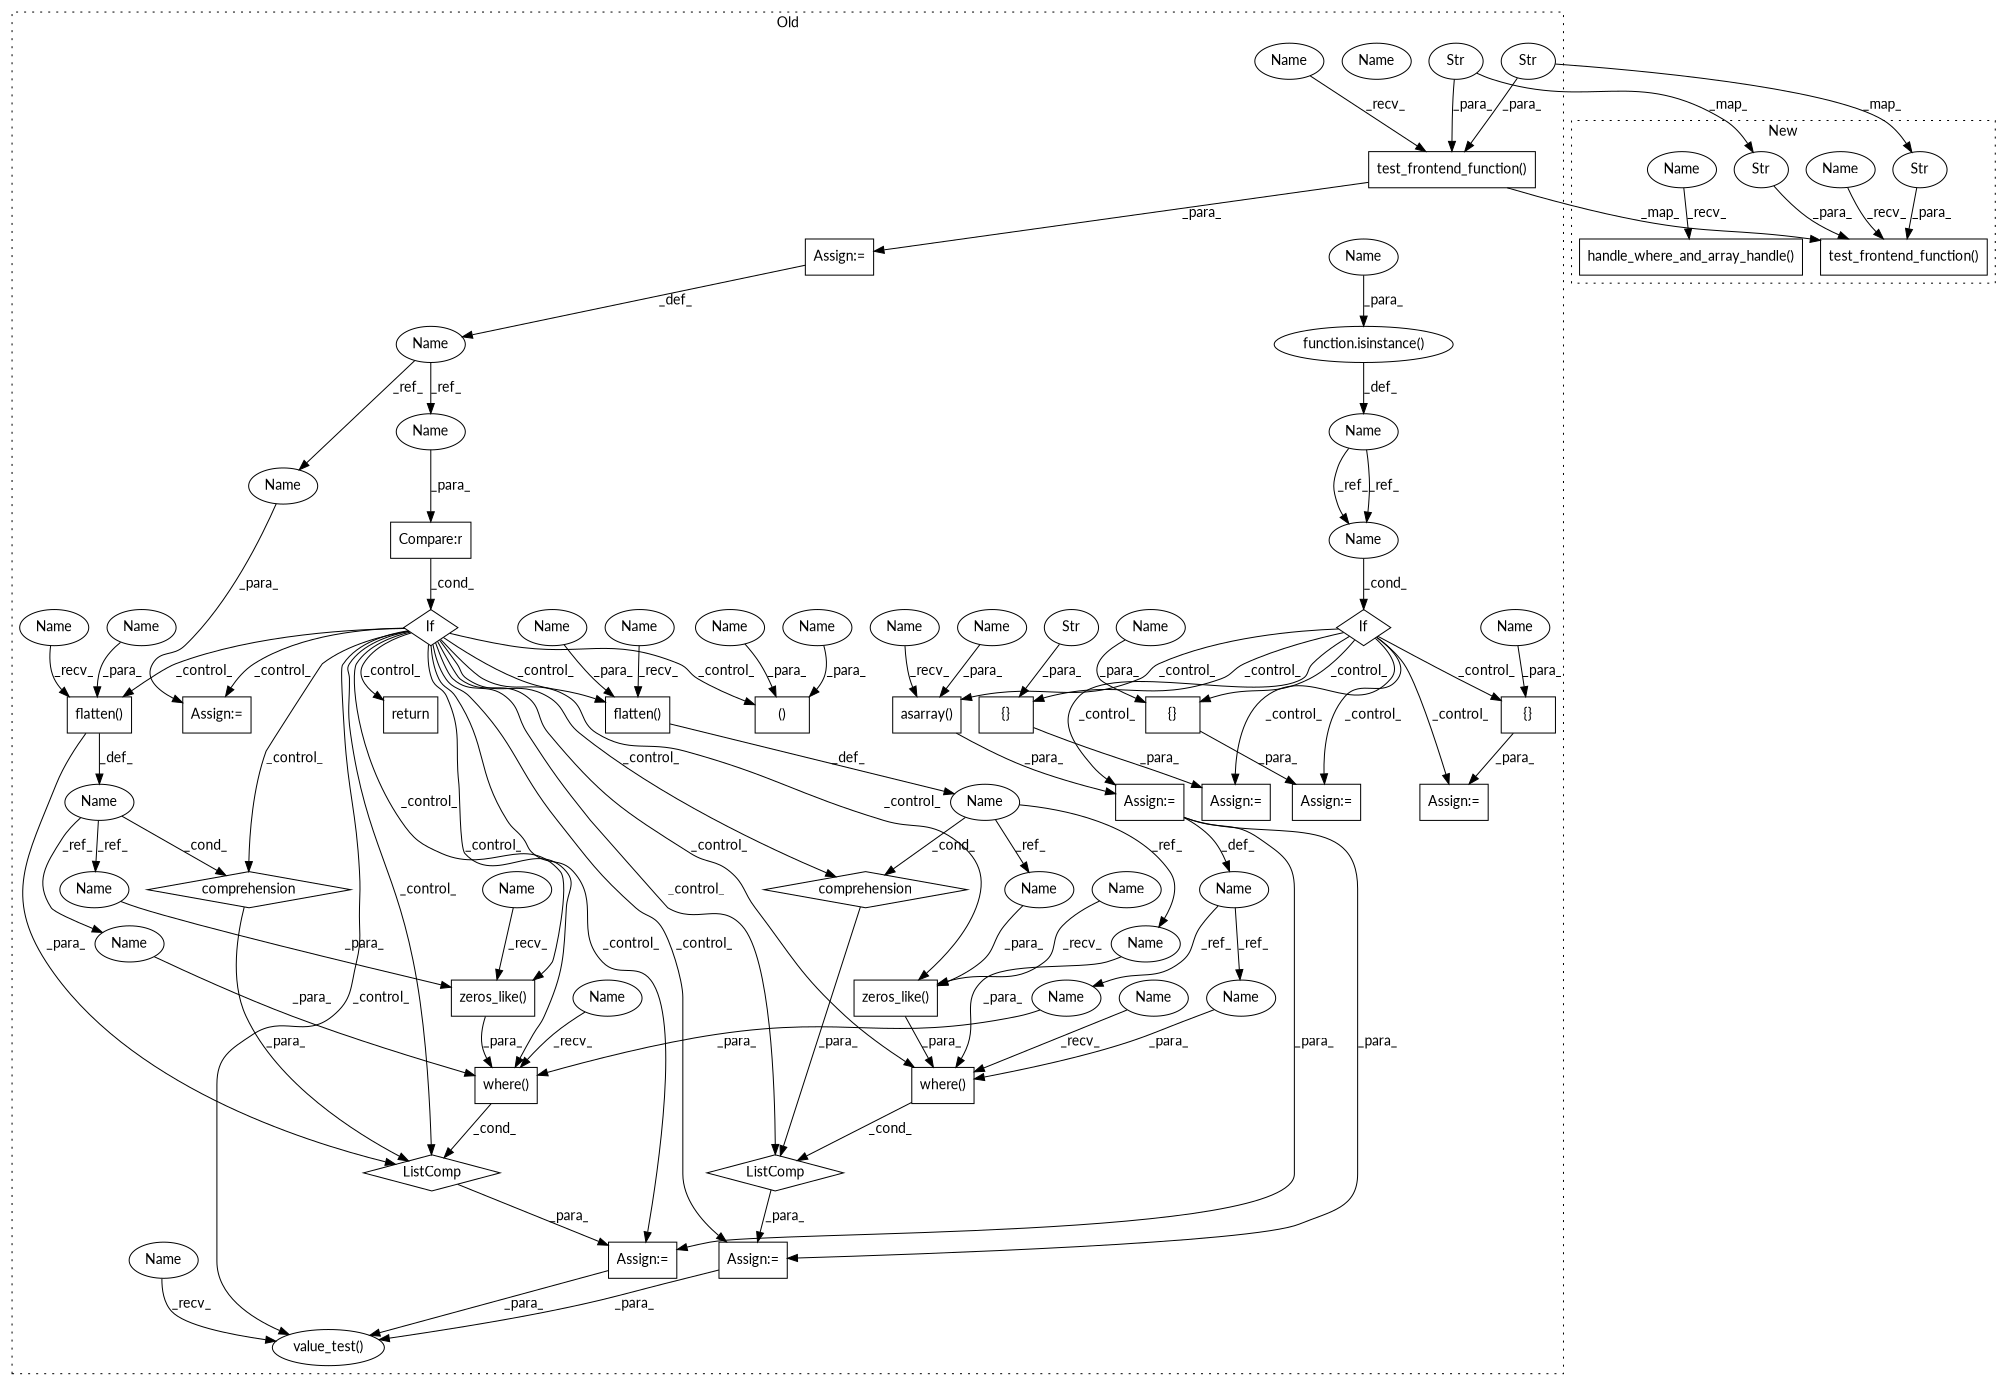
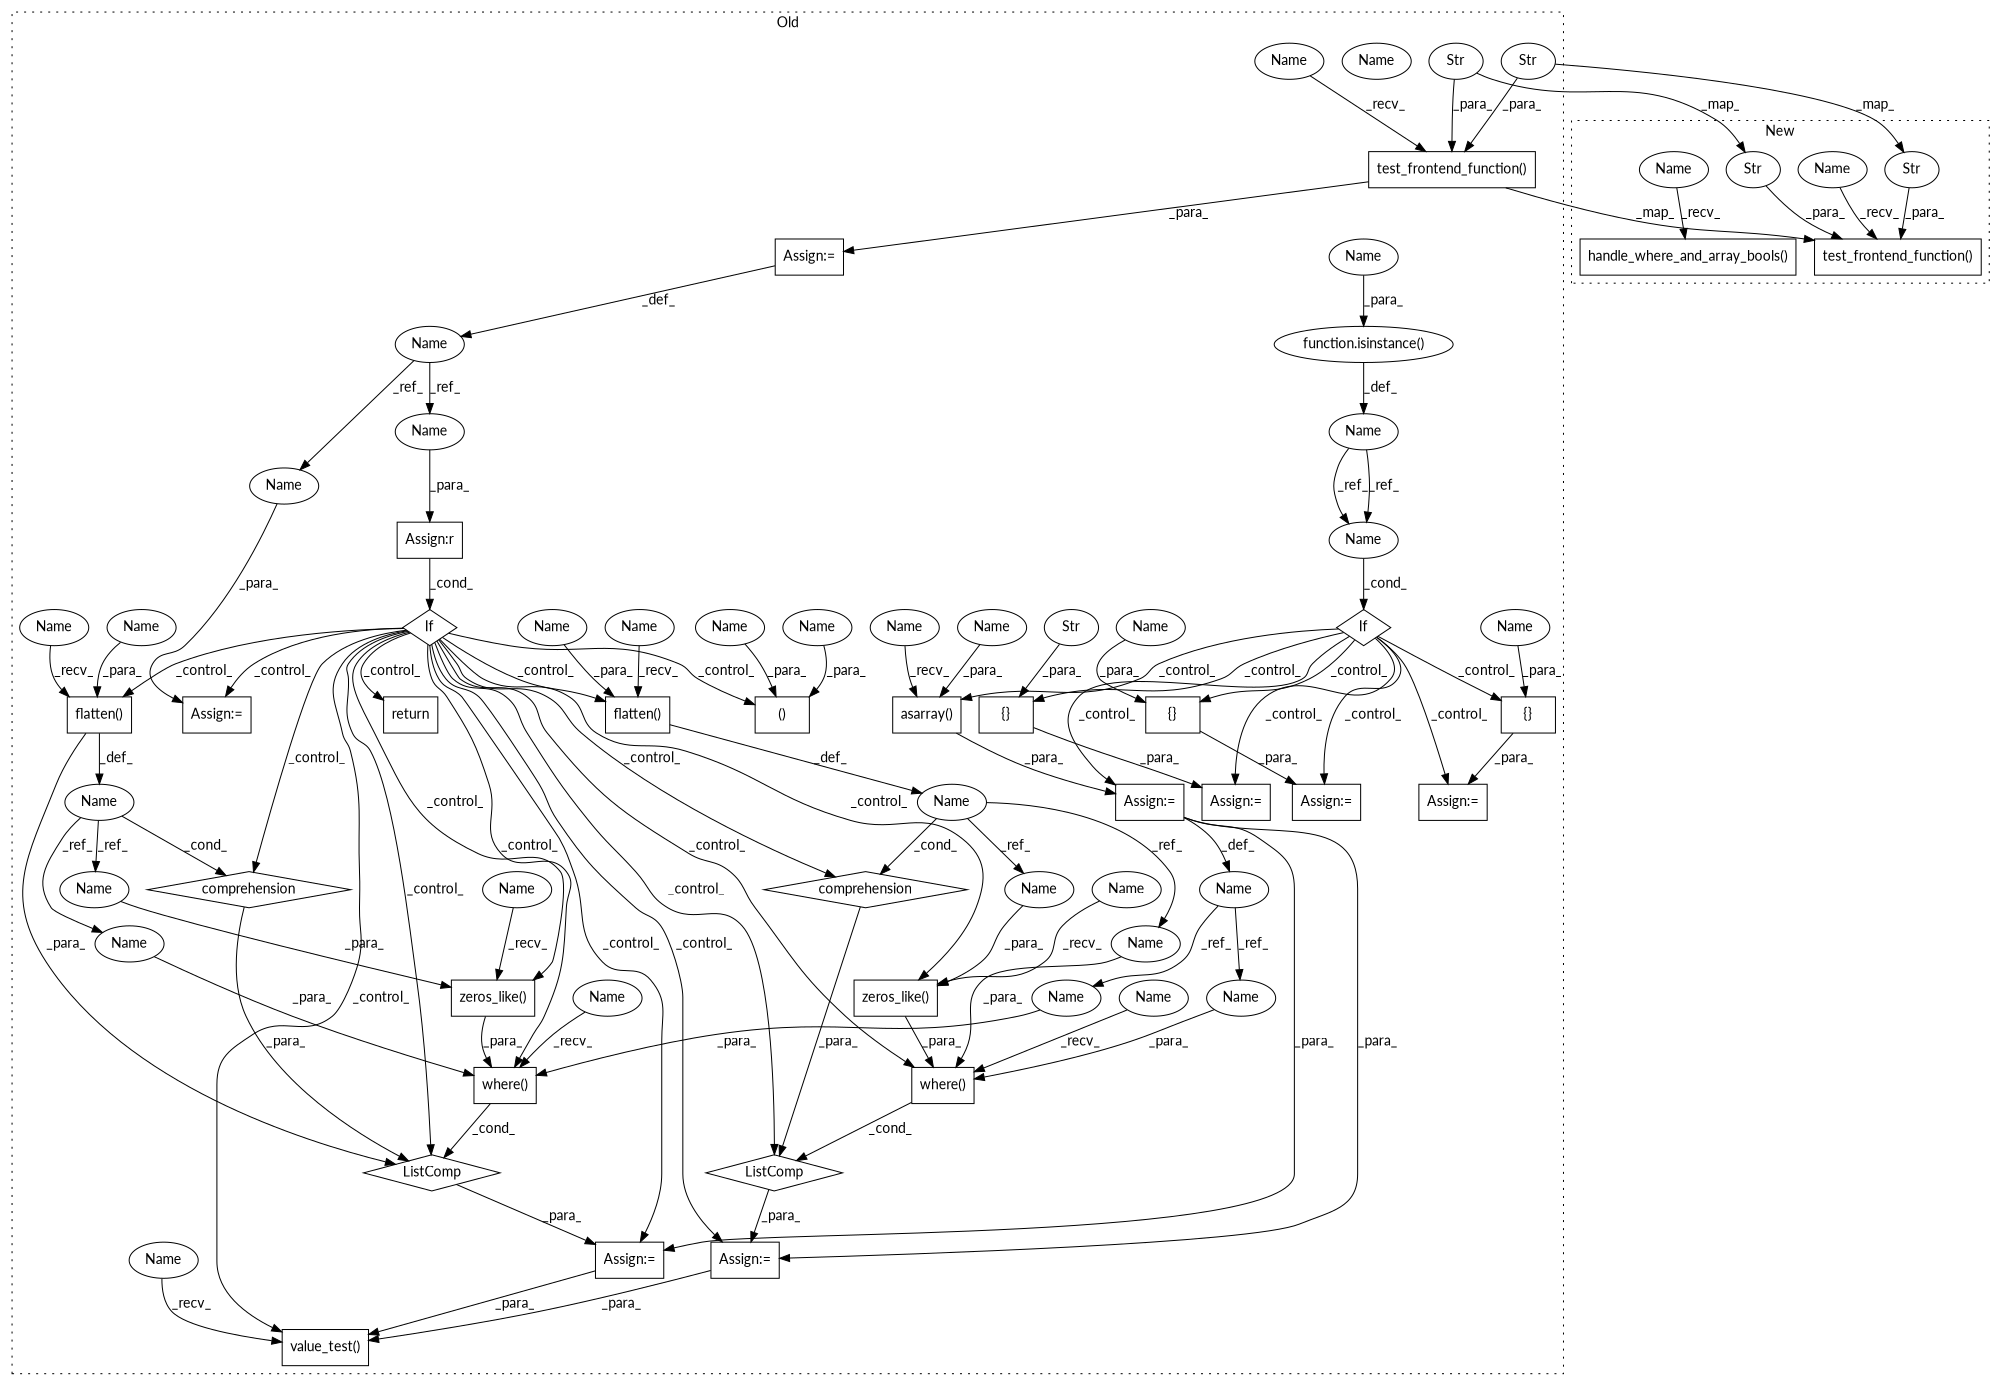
(1691, 257) -> (1688, 257)
(431, 540) -> (430, 540)
(328, 1348) -> (325, 1348)
